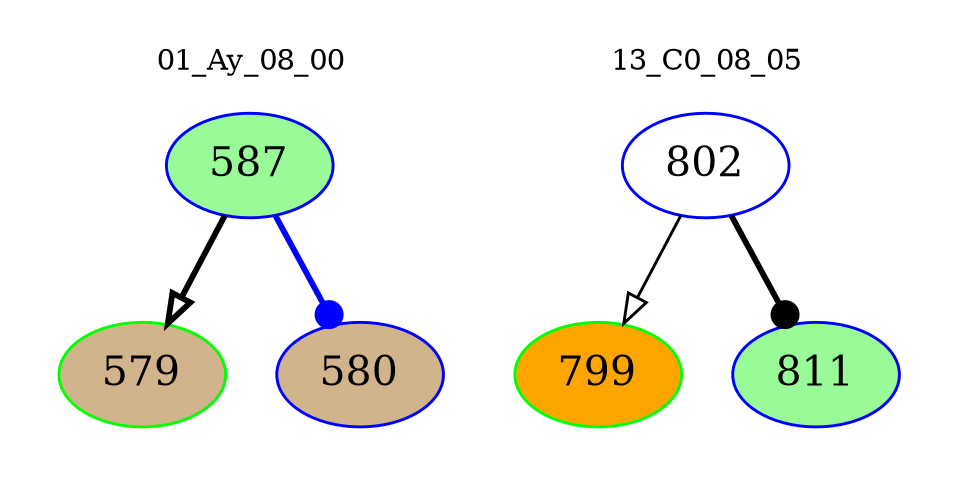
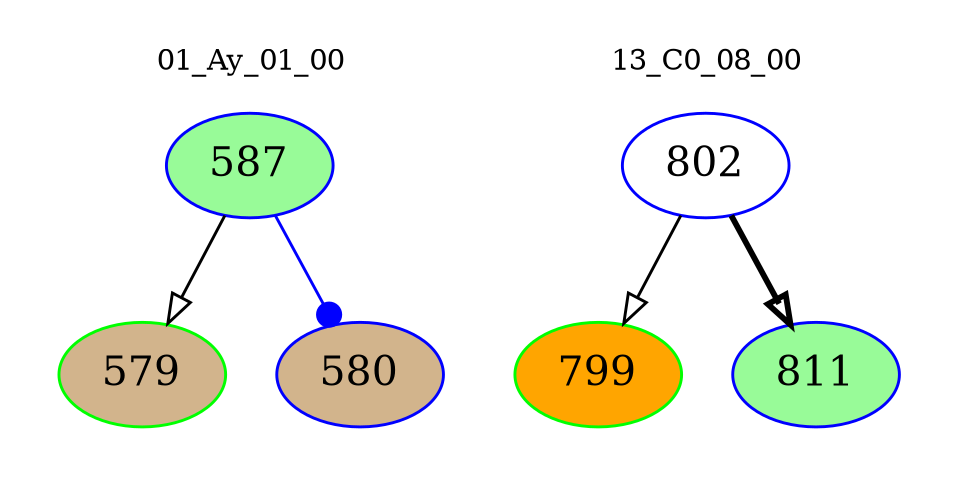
(251, 62) -> (251, 62)
(707, 62) -> (707, 62)
(203, 256) -> (203, 256)
(299, 260) -> (299, 260)
(755, 260) -> (755, 260)
